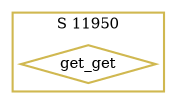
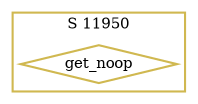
(88, 64) -> (99, 64)
